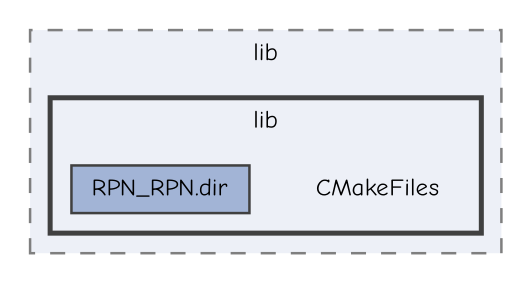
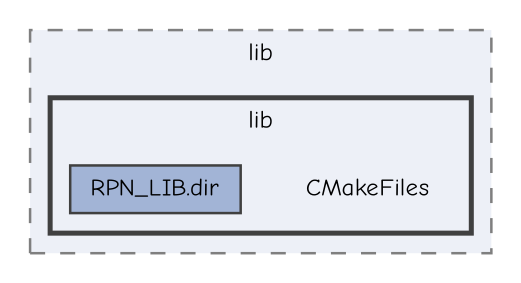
(160, 189) -> (155, 189)
